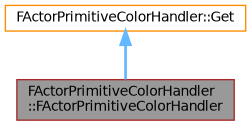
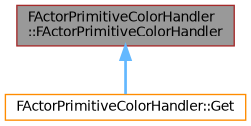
(126, 62) -> (126, 77)
